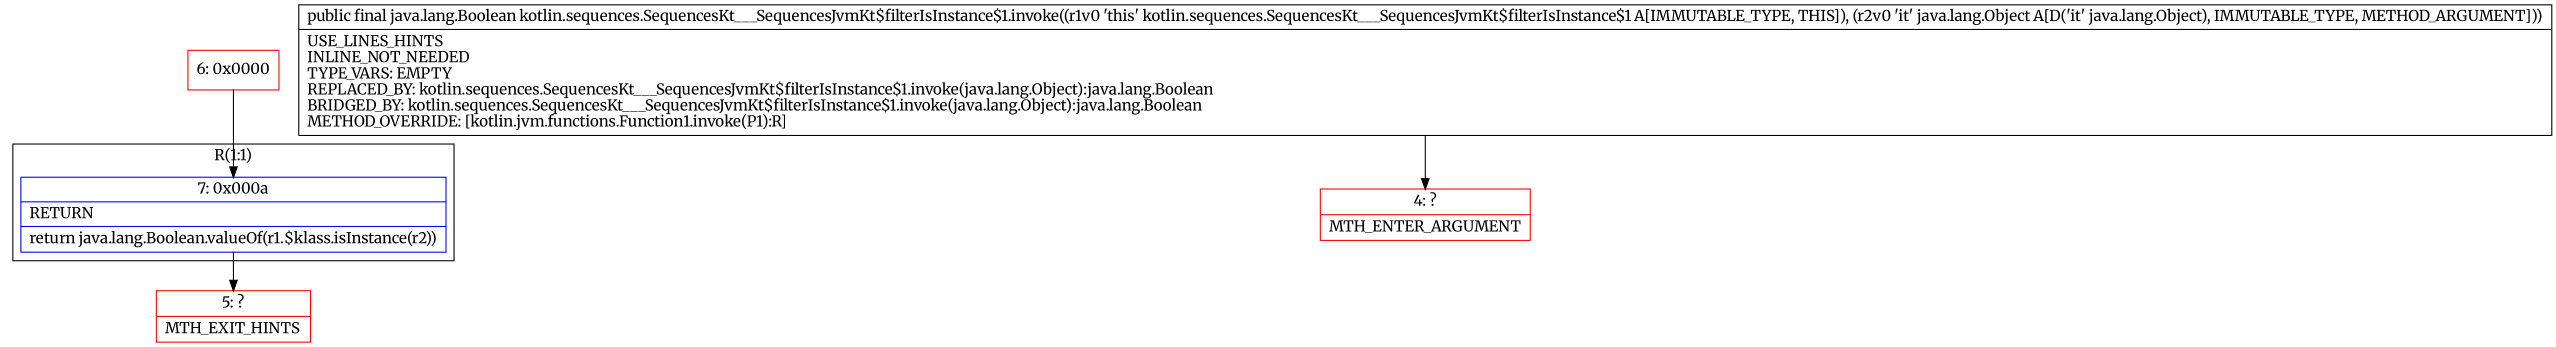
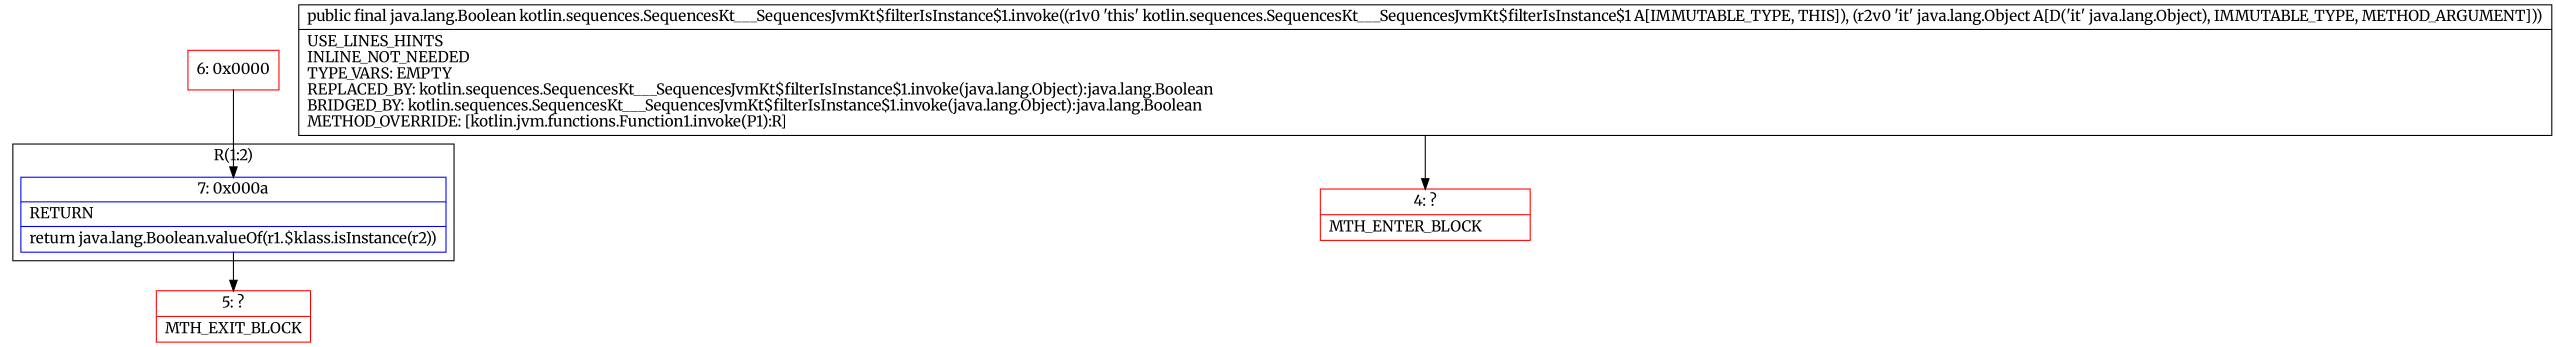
(233, 156) -> (233, 156)
(1425, 227) -> (1405, 227)
(233, 329) -> (233, 329)
